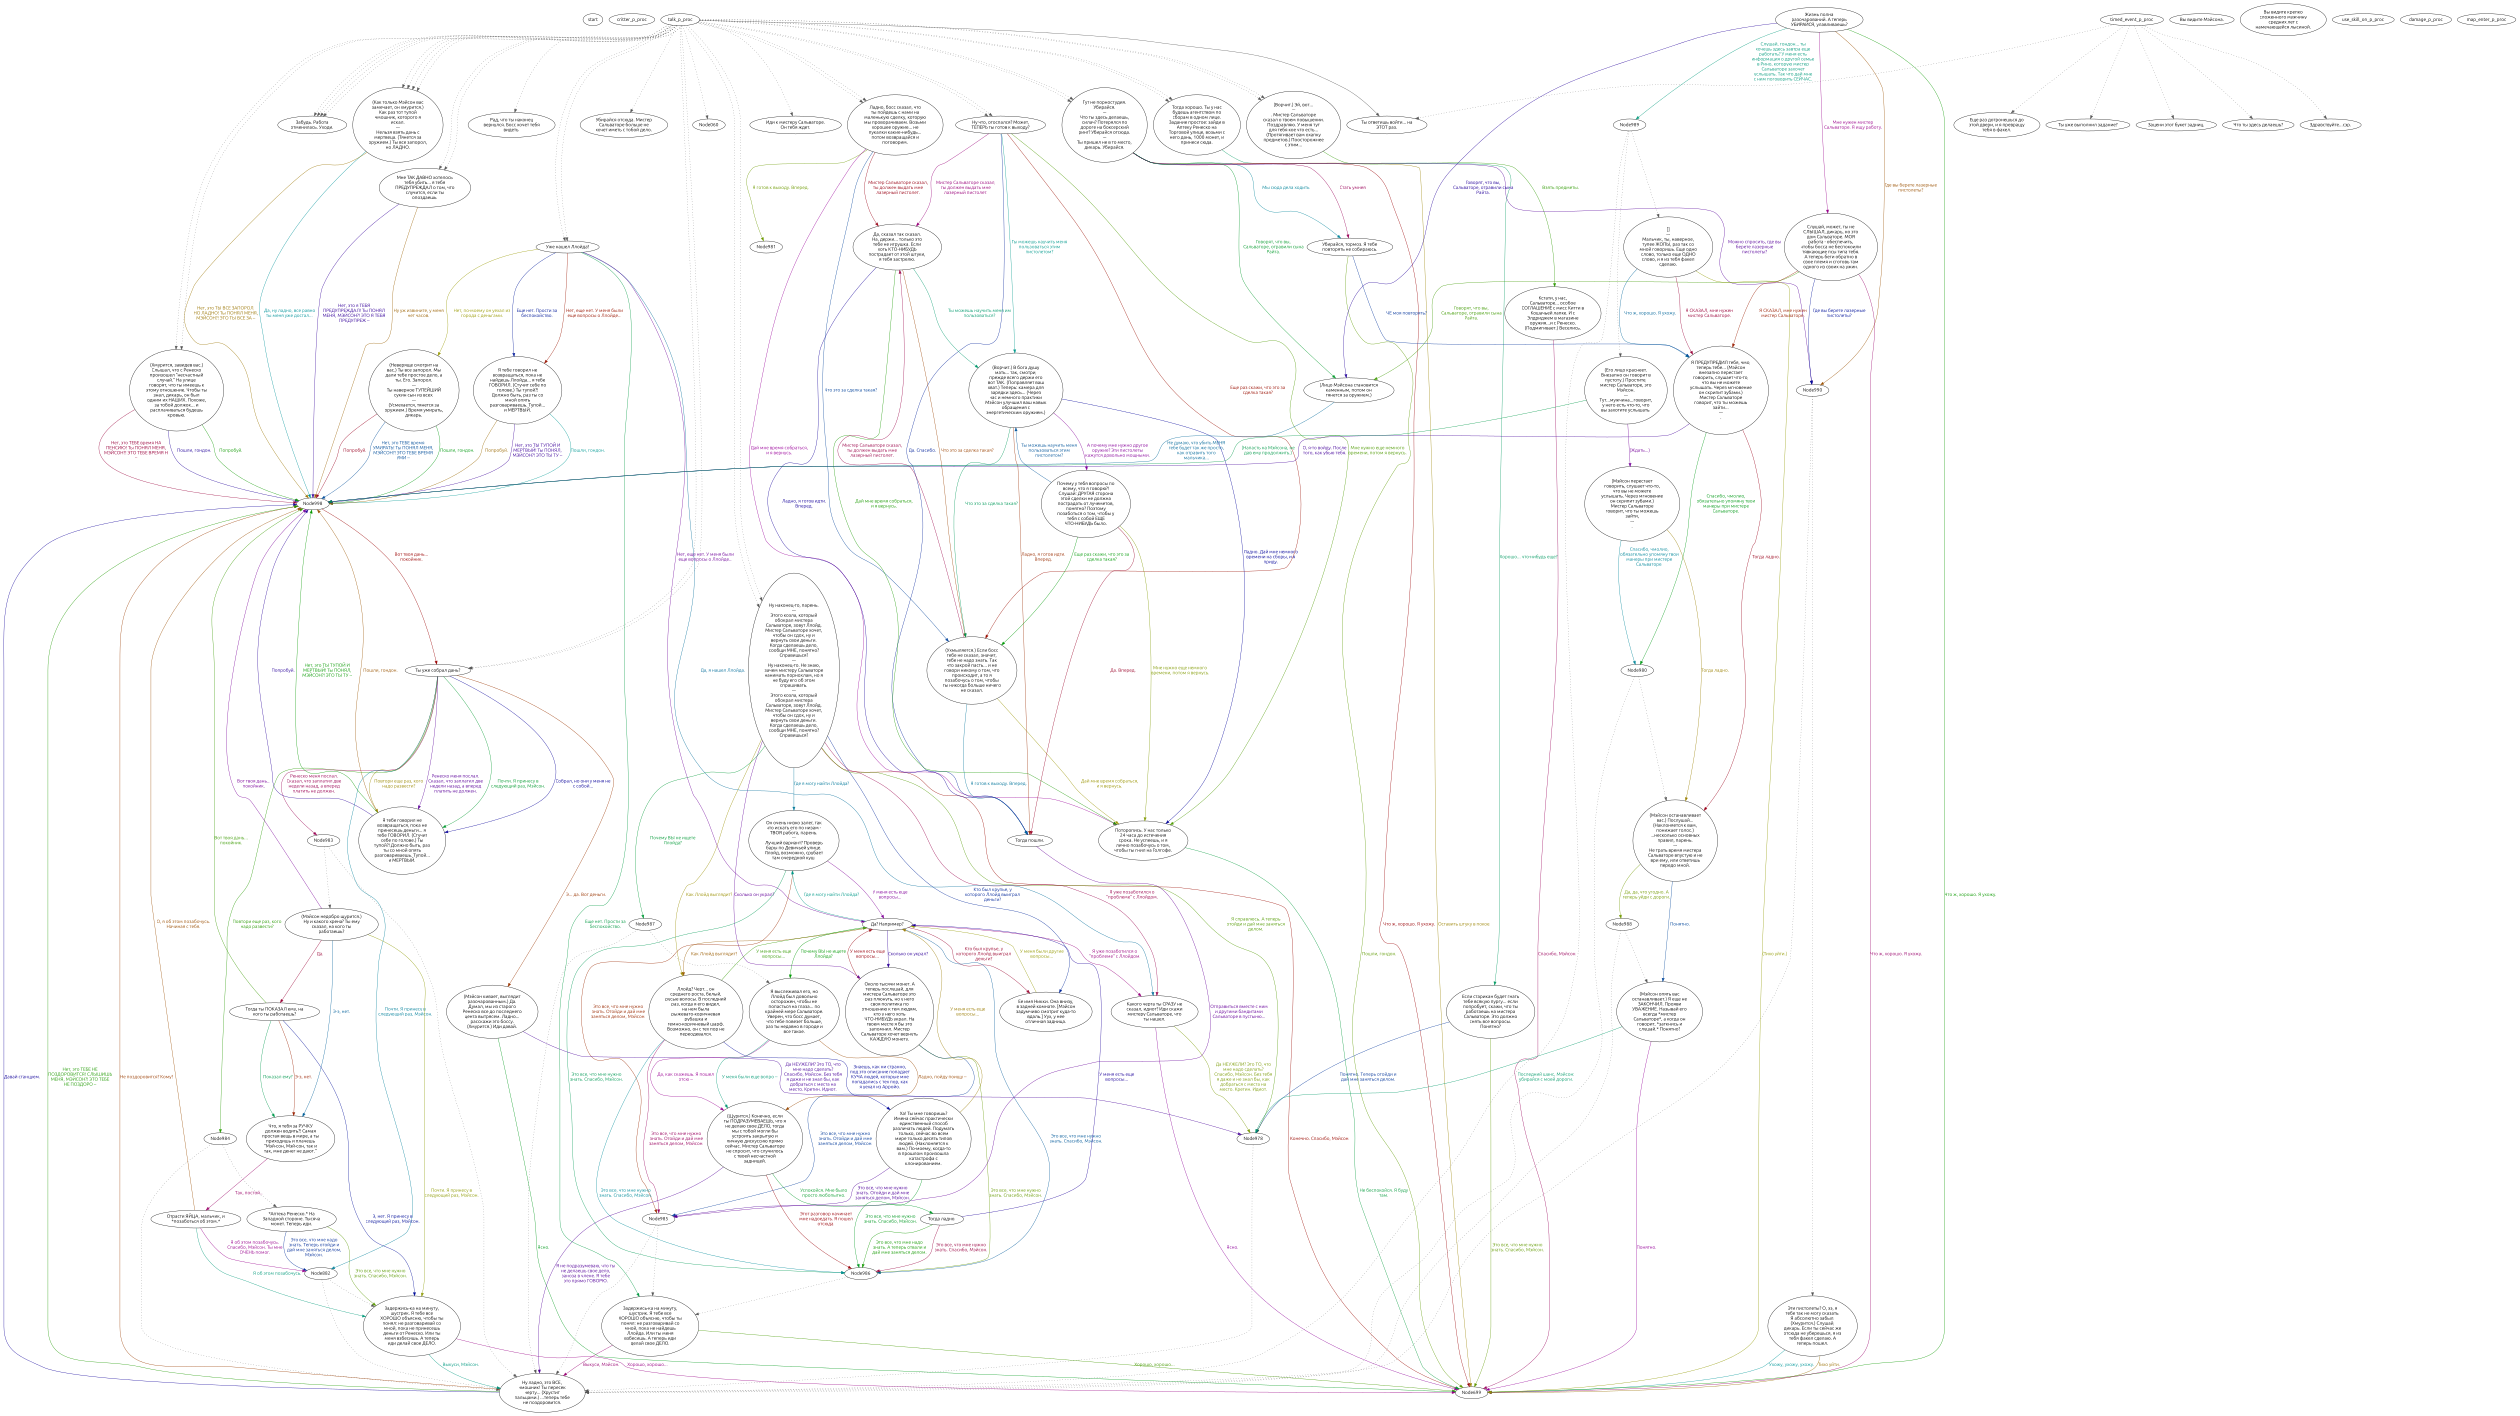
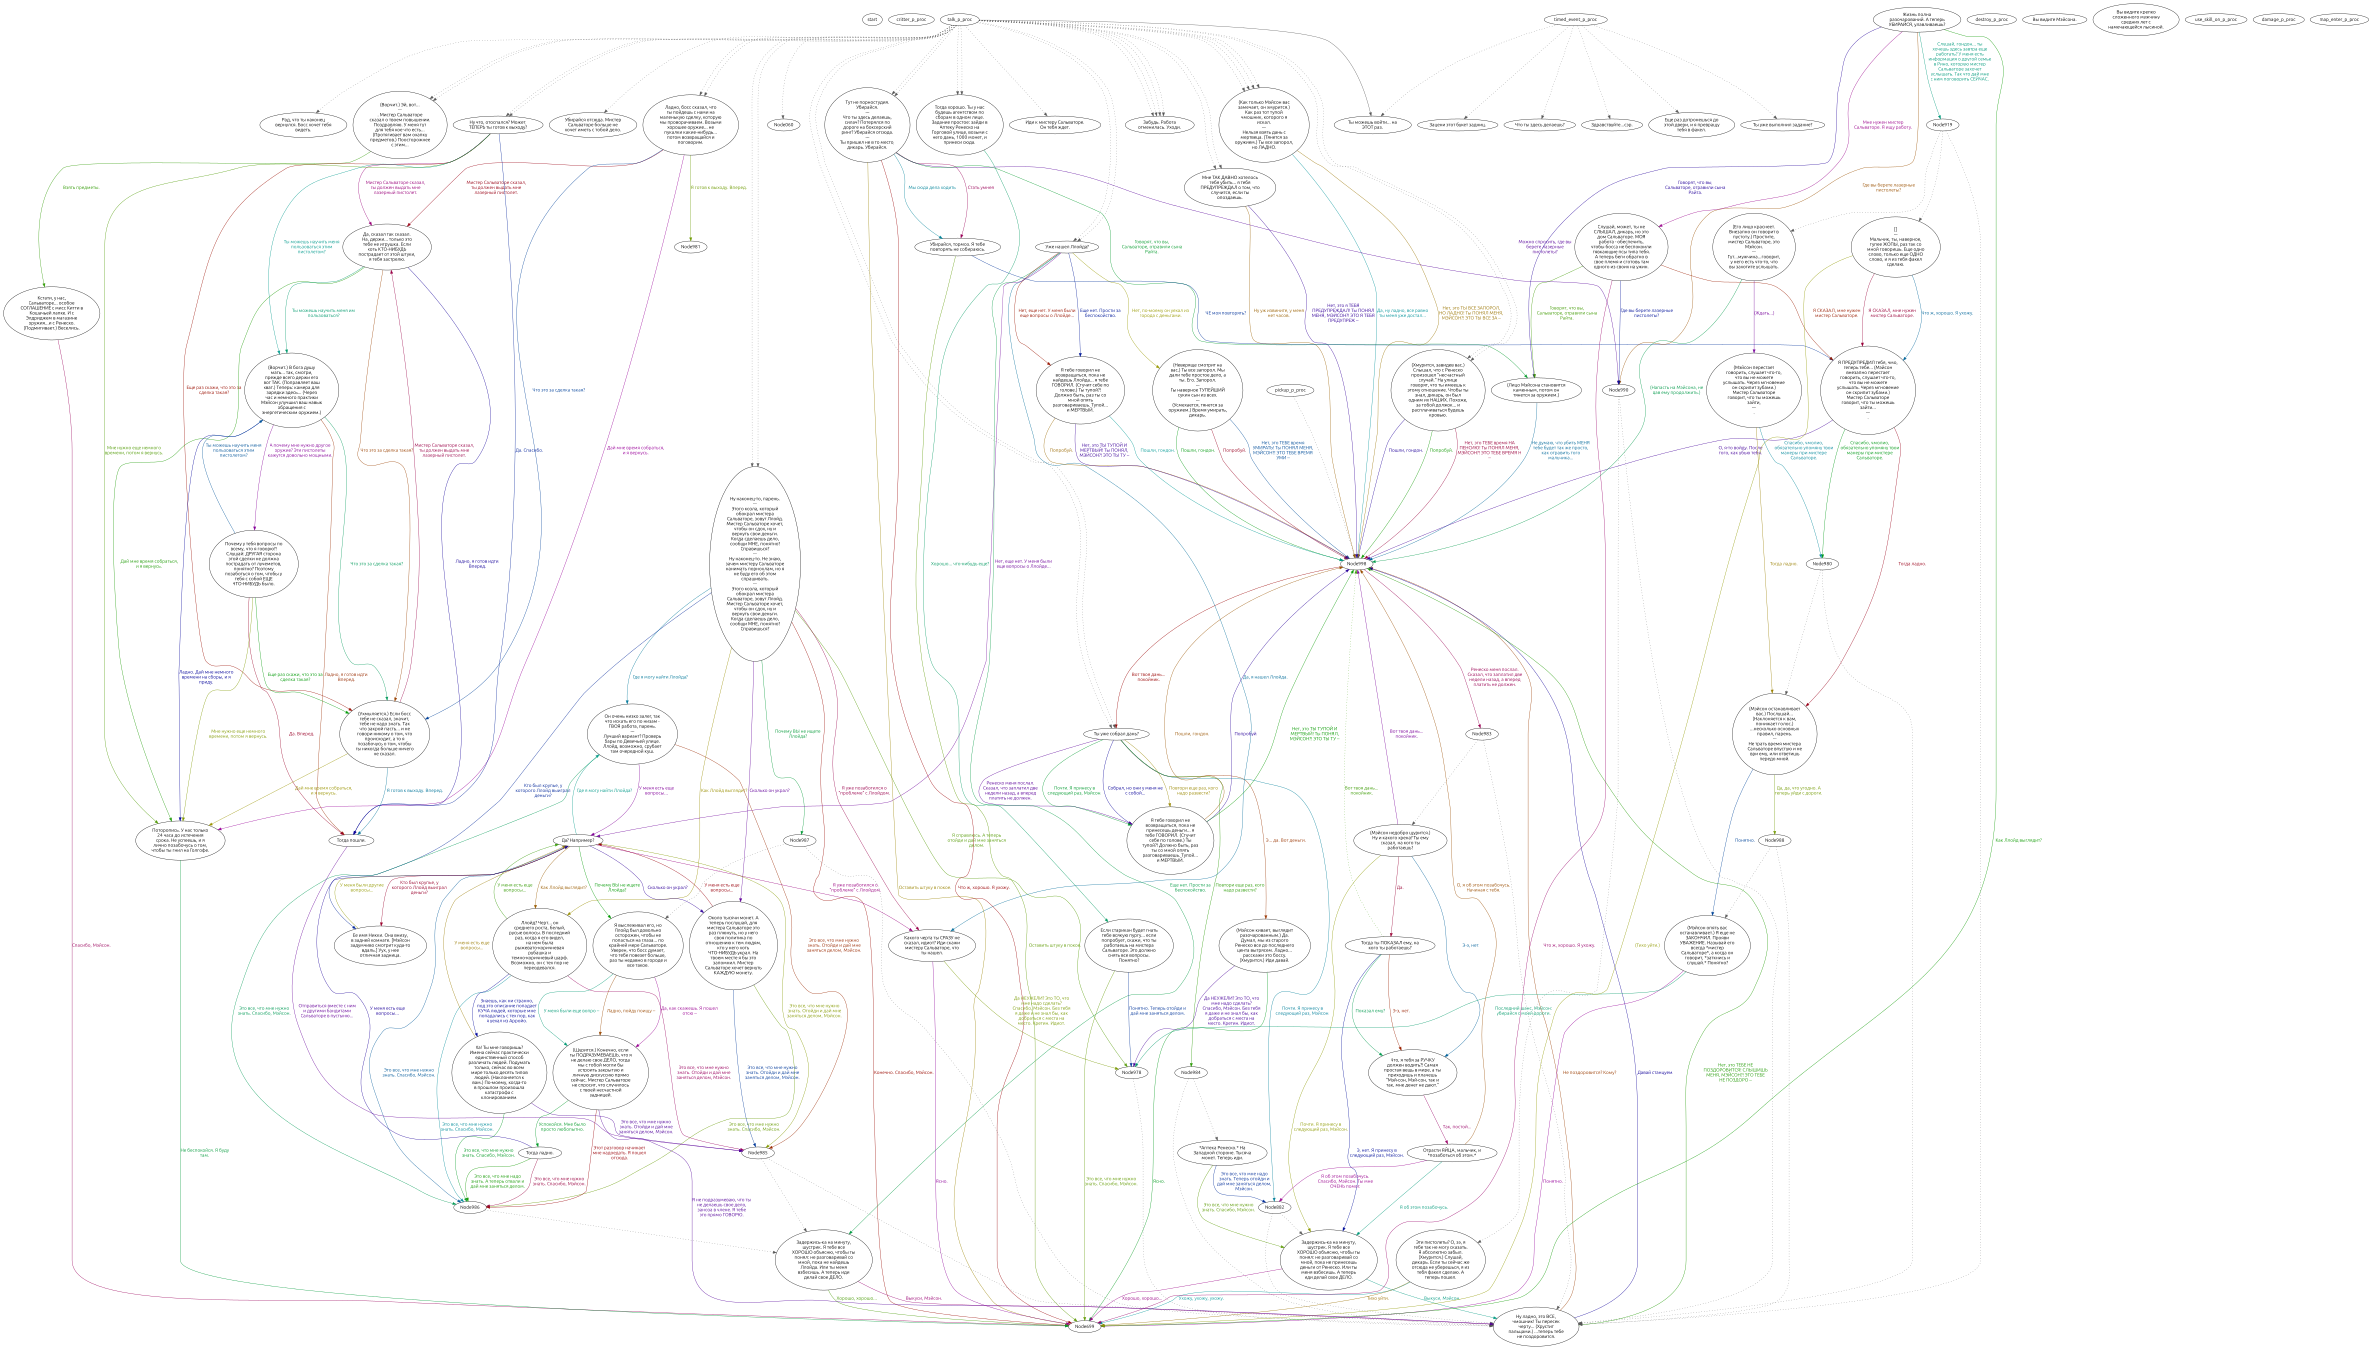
none -> (1992, 20)
(1387, 125) -> (1373, 125)
(1630, 125) -> (1943, 125)
none -> (1290, 390)
(214, 745) -> (1345, 759)
(300, 771) -> (1437, 636)
(1971, 895) -> (2019, 841)
none -> (786, 937)
(1379, 954) -> (1055, 946)
